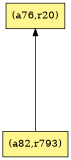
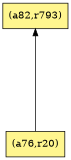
(35, 84) -> (35, 84)
